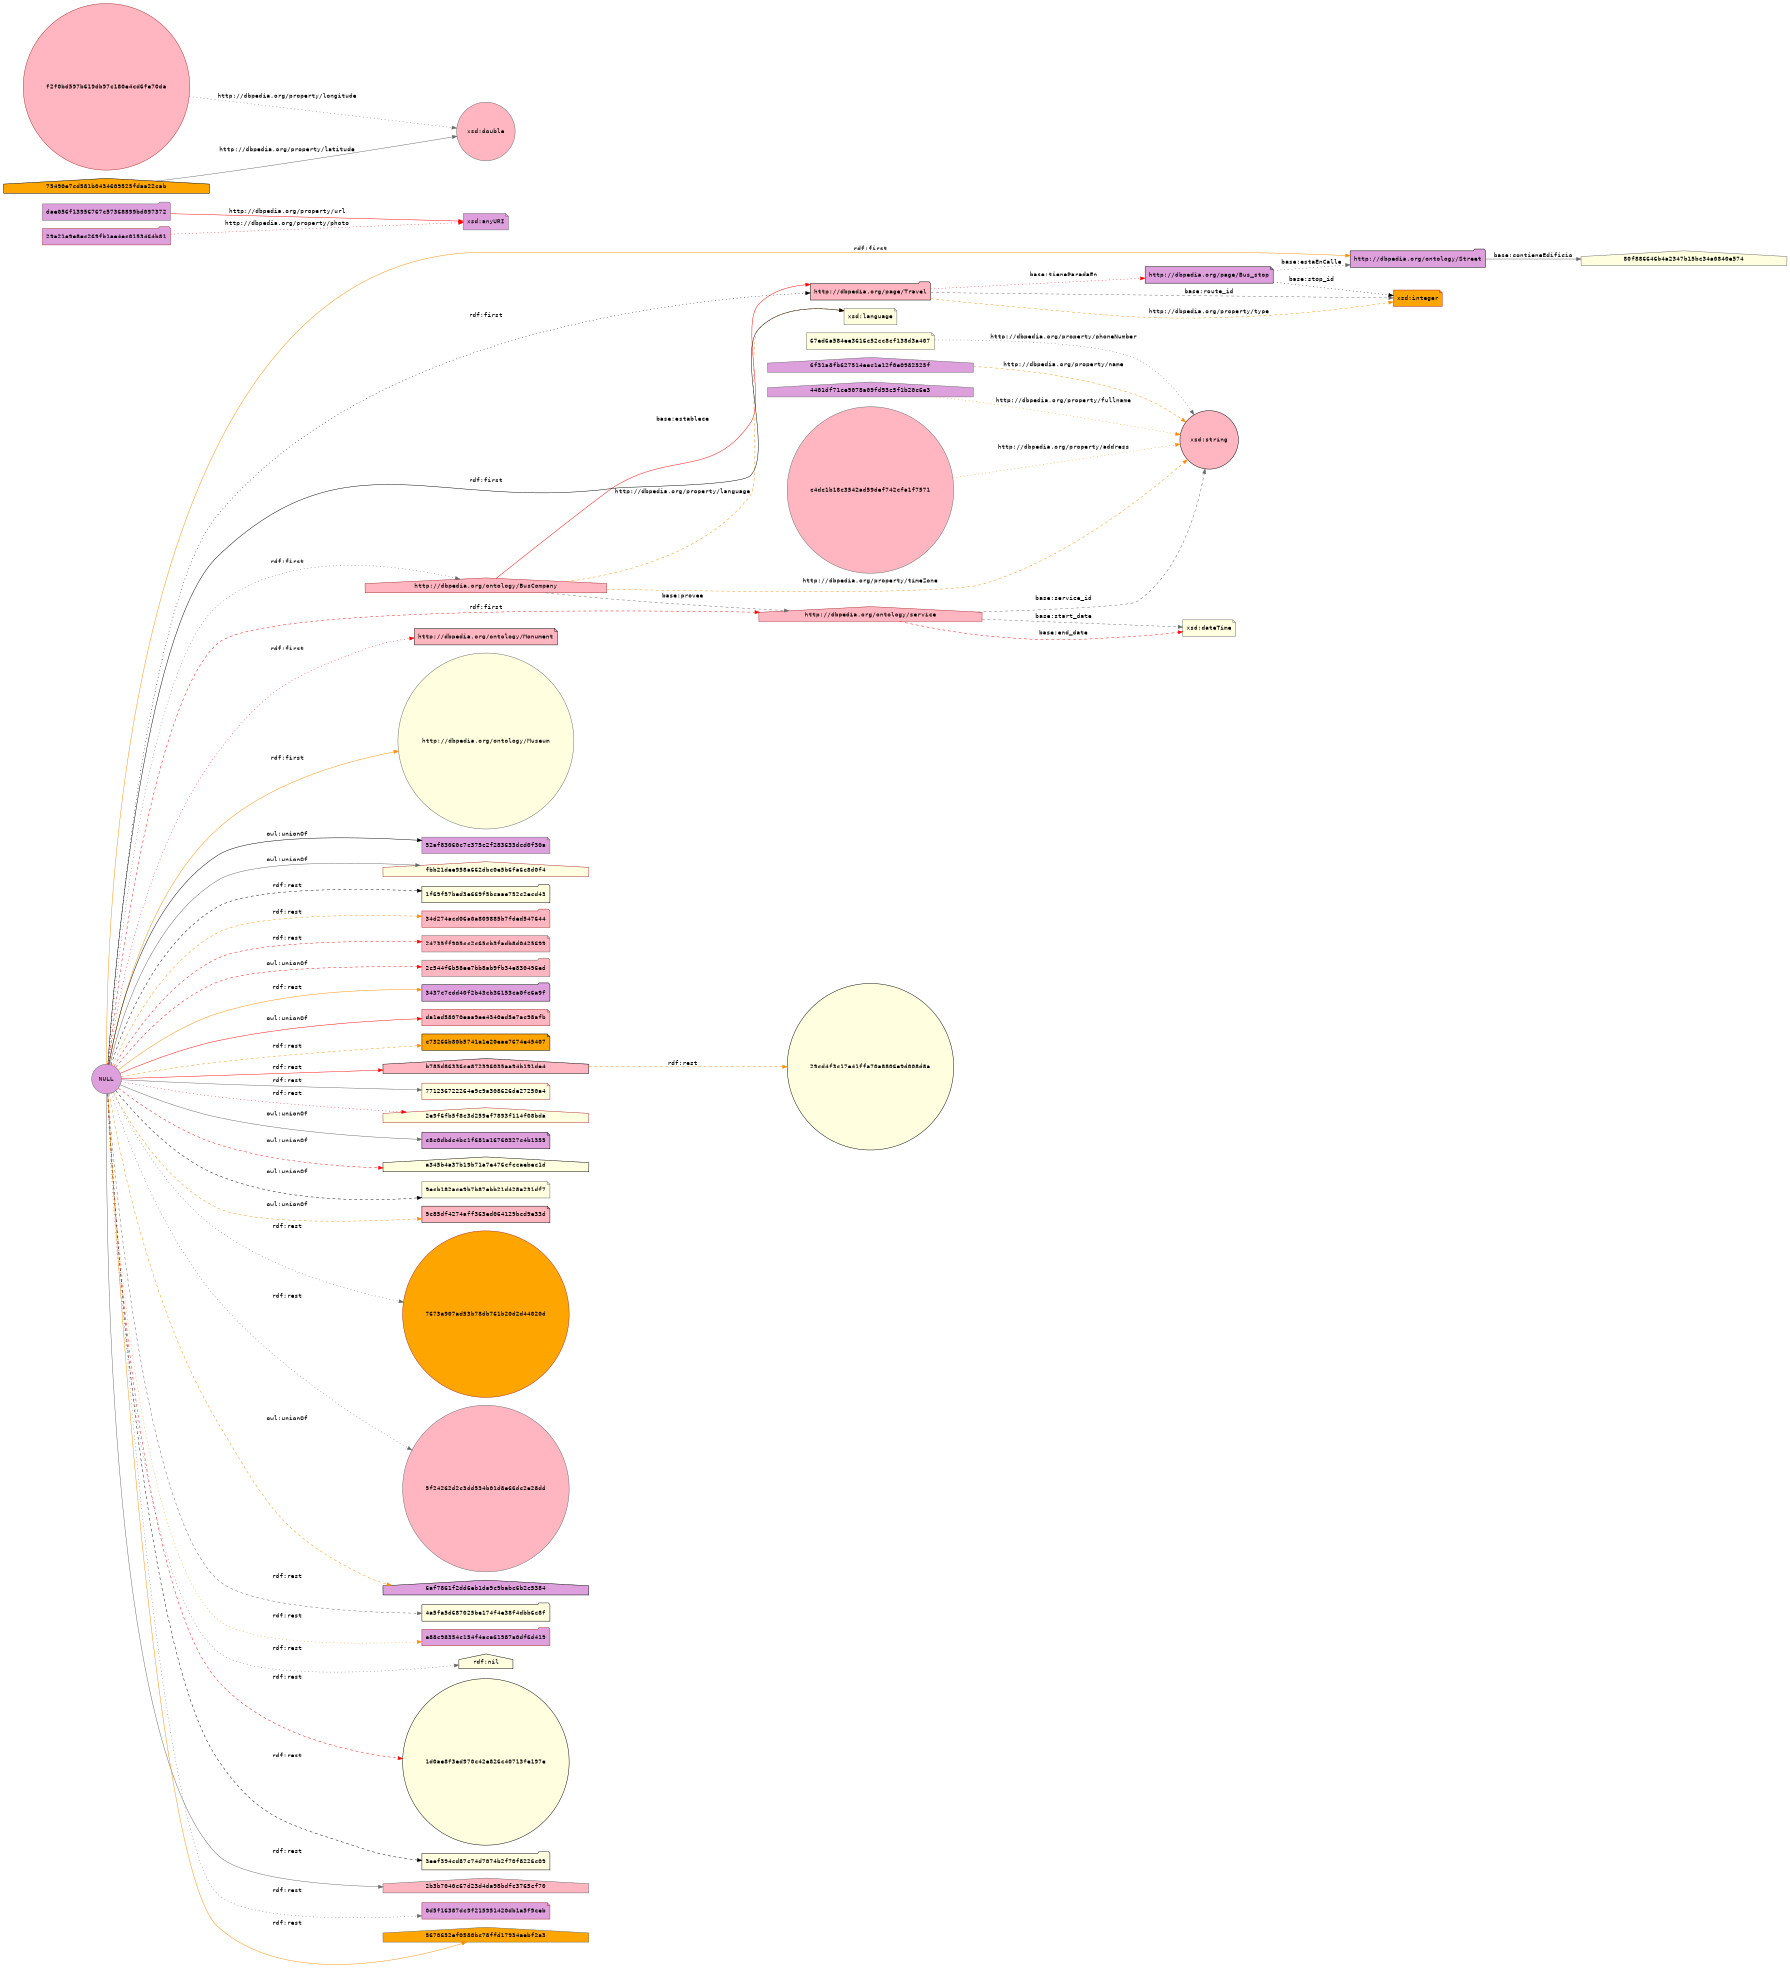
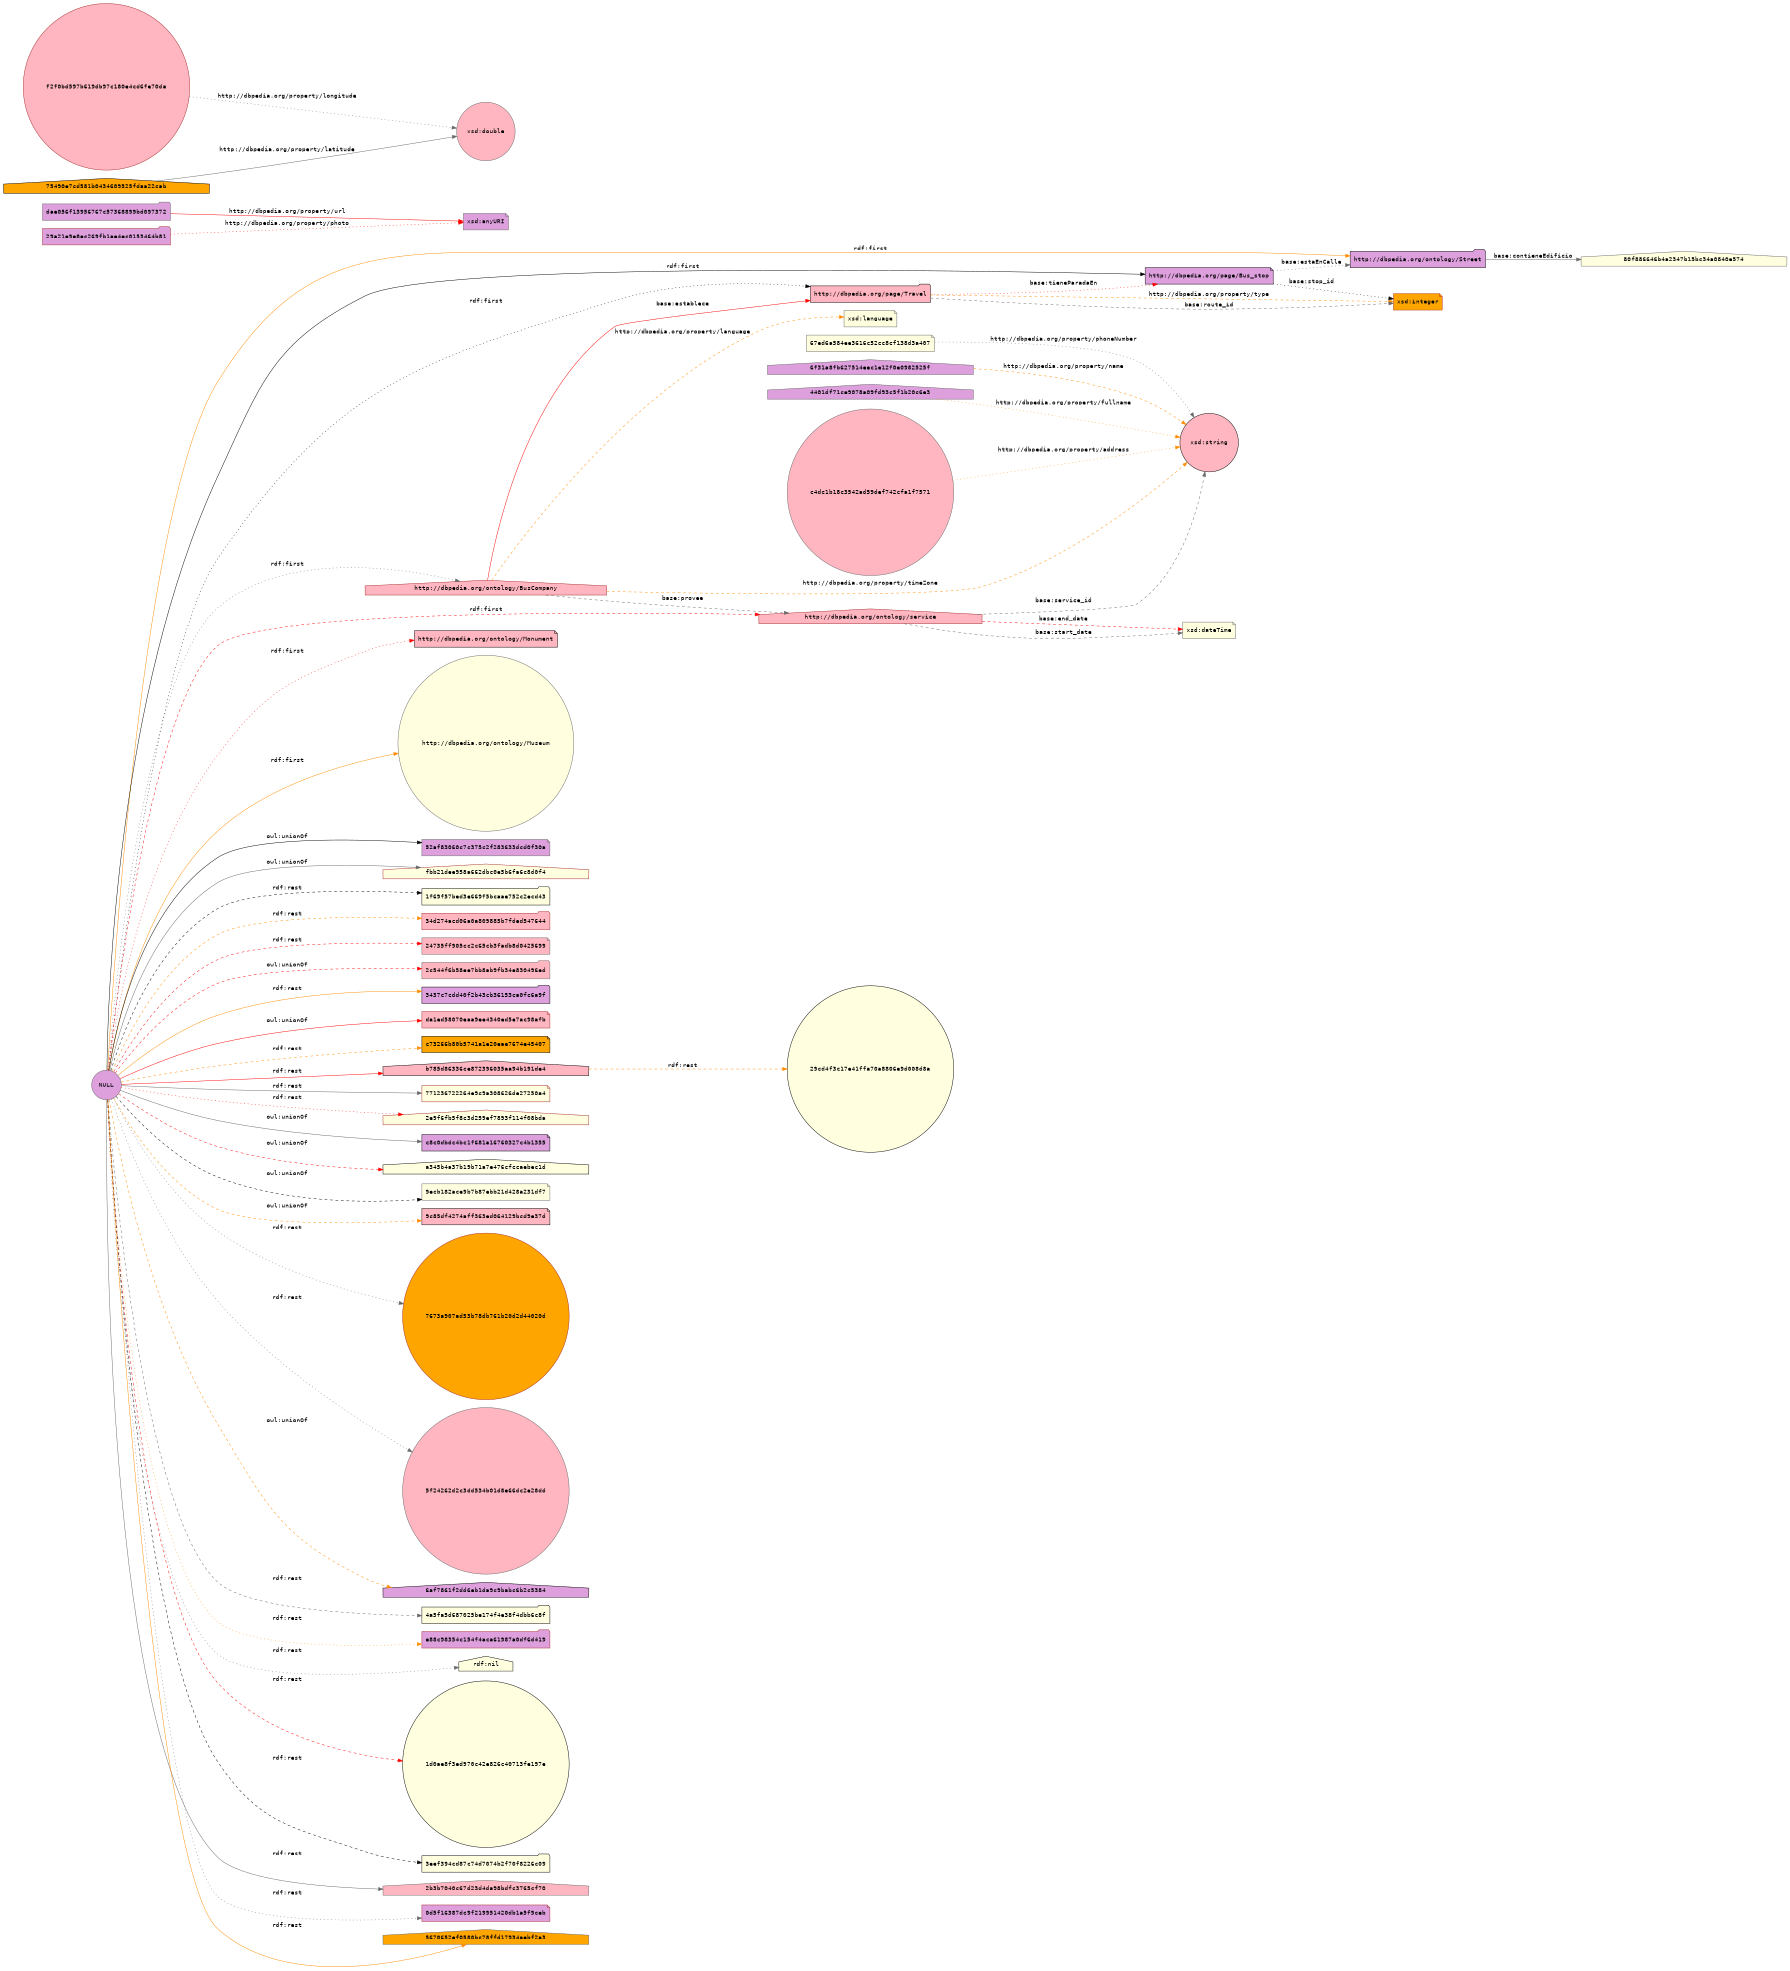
(331, 492) -> (334, 313)
(486, 1214) -> (486, 1217)
(486, 1911) -> (486, 1913)
